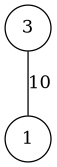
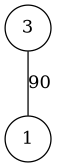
(40, 84) -> (40, 84)
